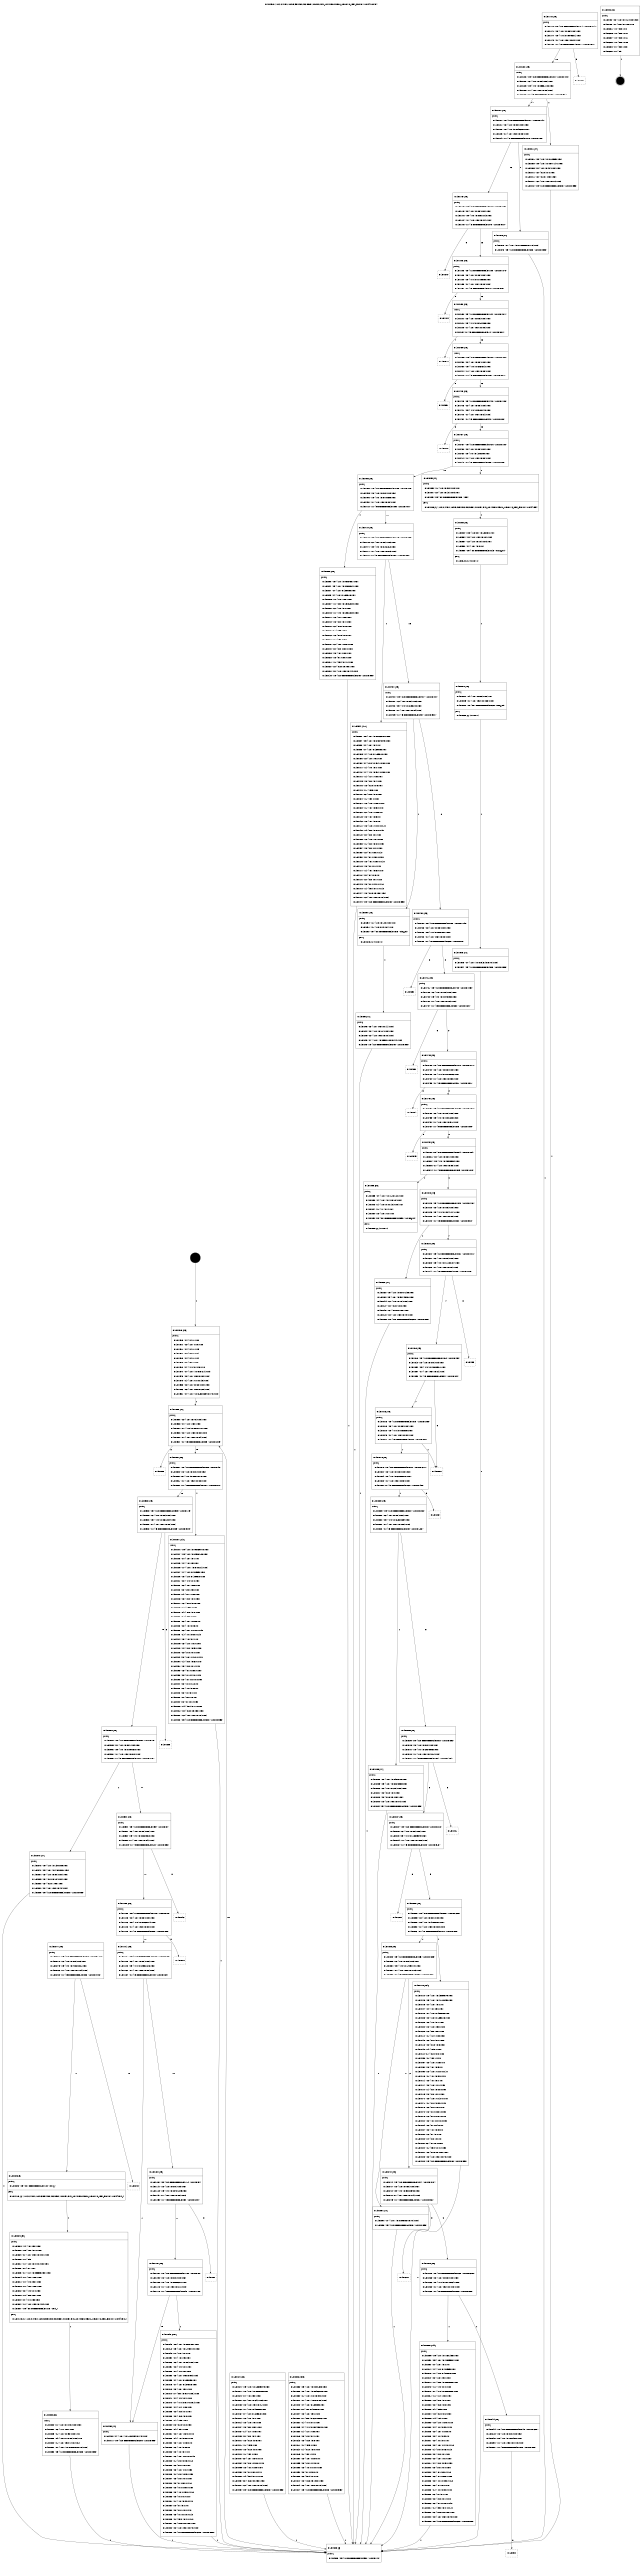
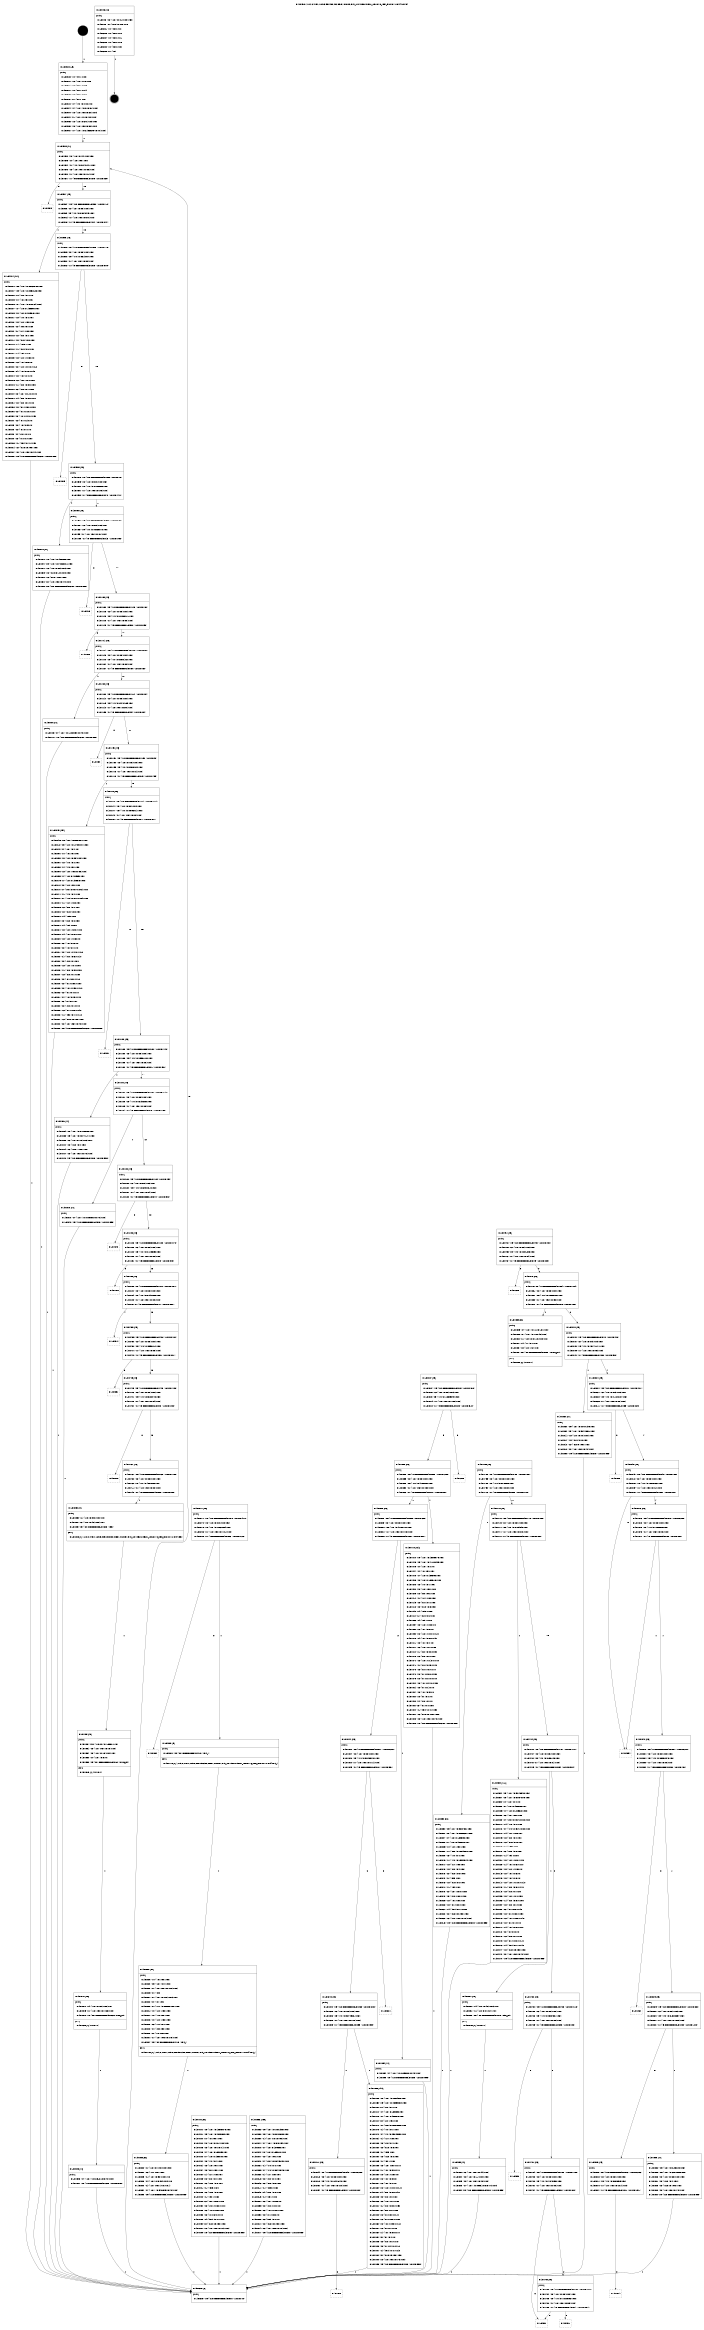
(434, 471) -> none
(448, 1090) -> (548, 2315)
(428, 1787) -> none
(151, 2358) -> (131, 783)
